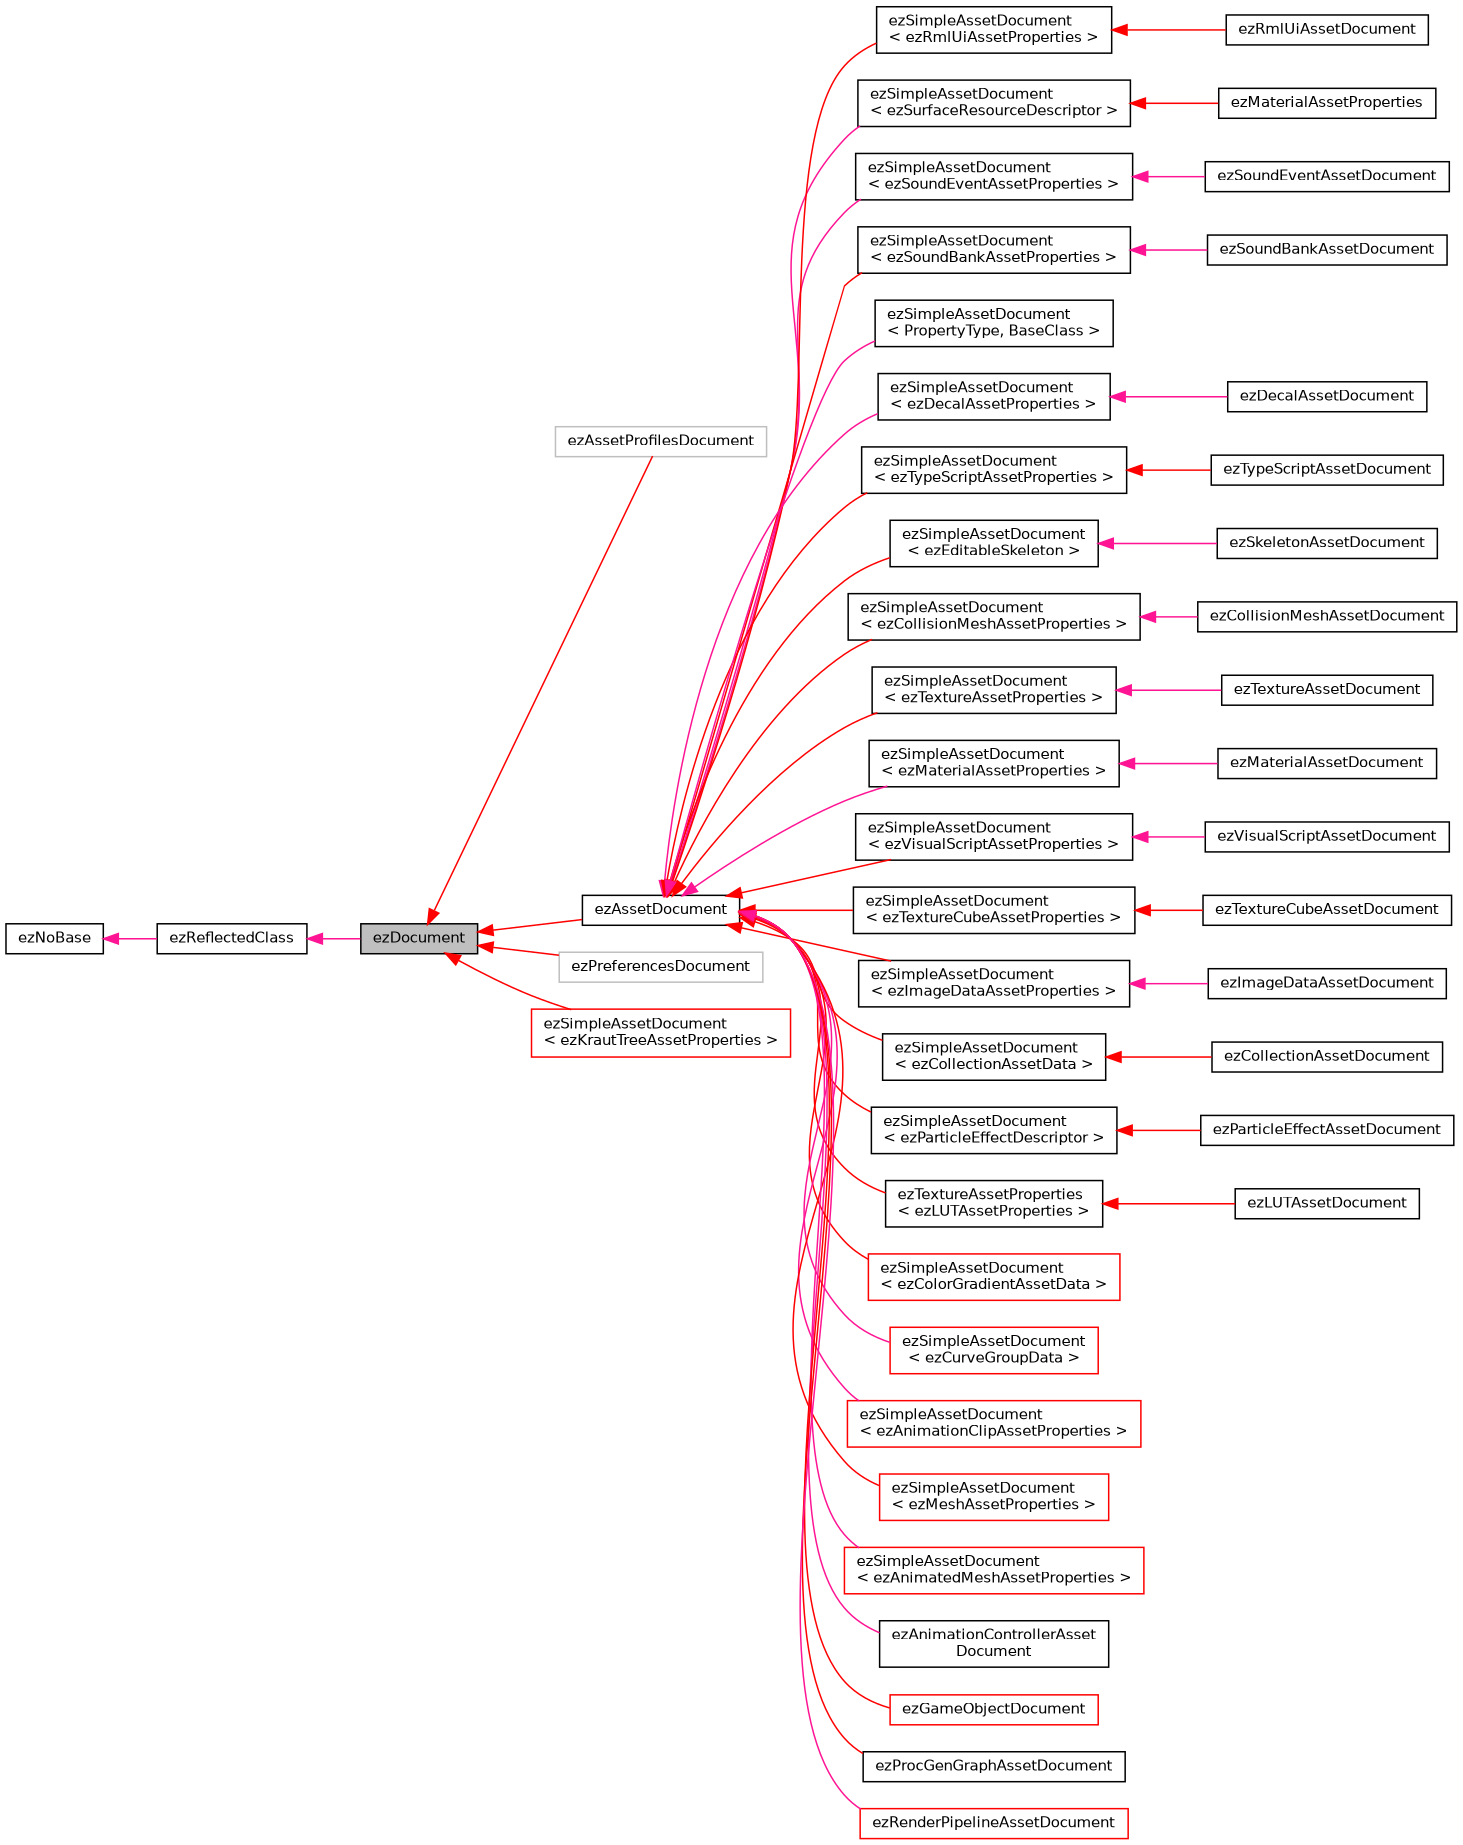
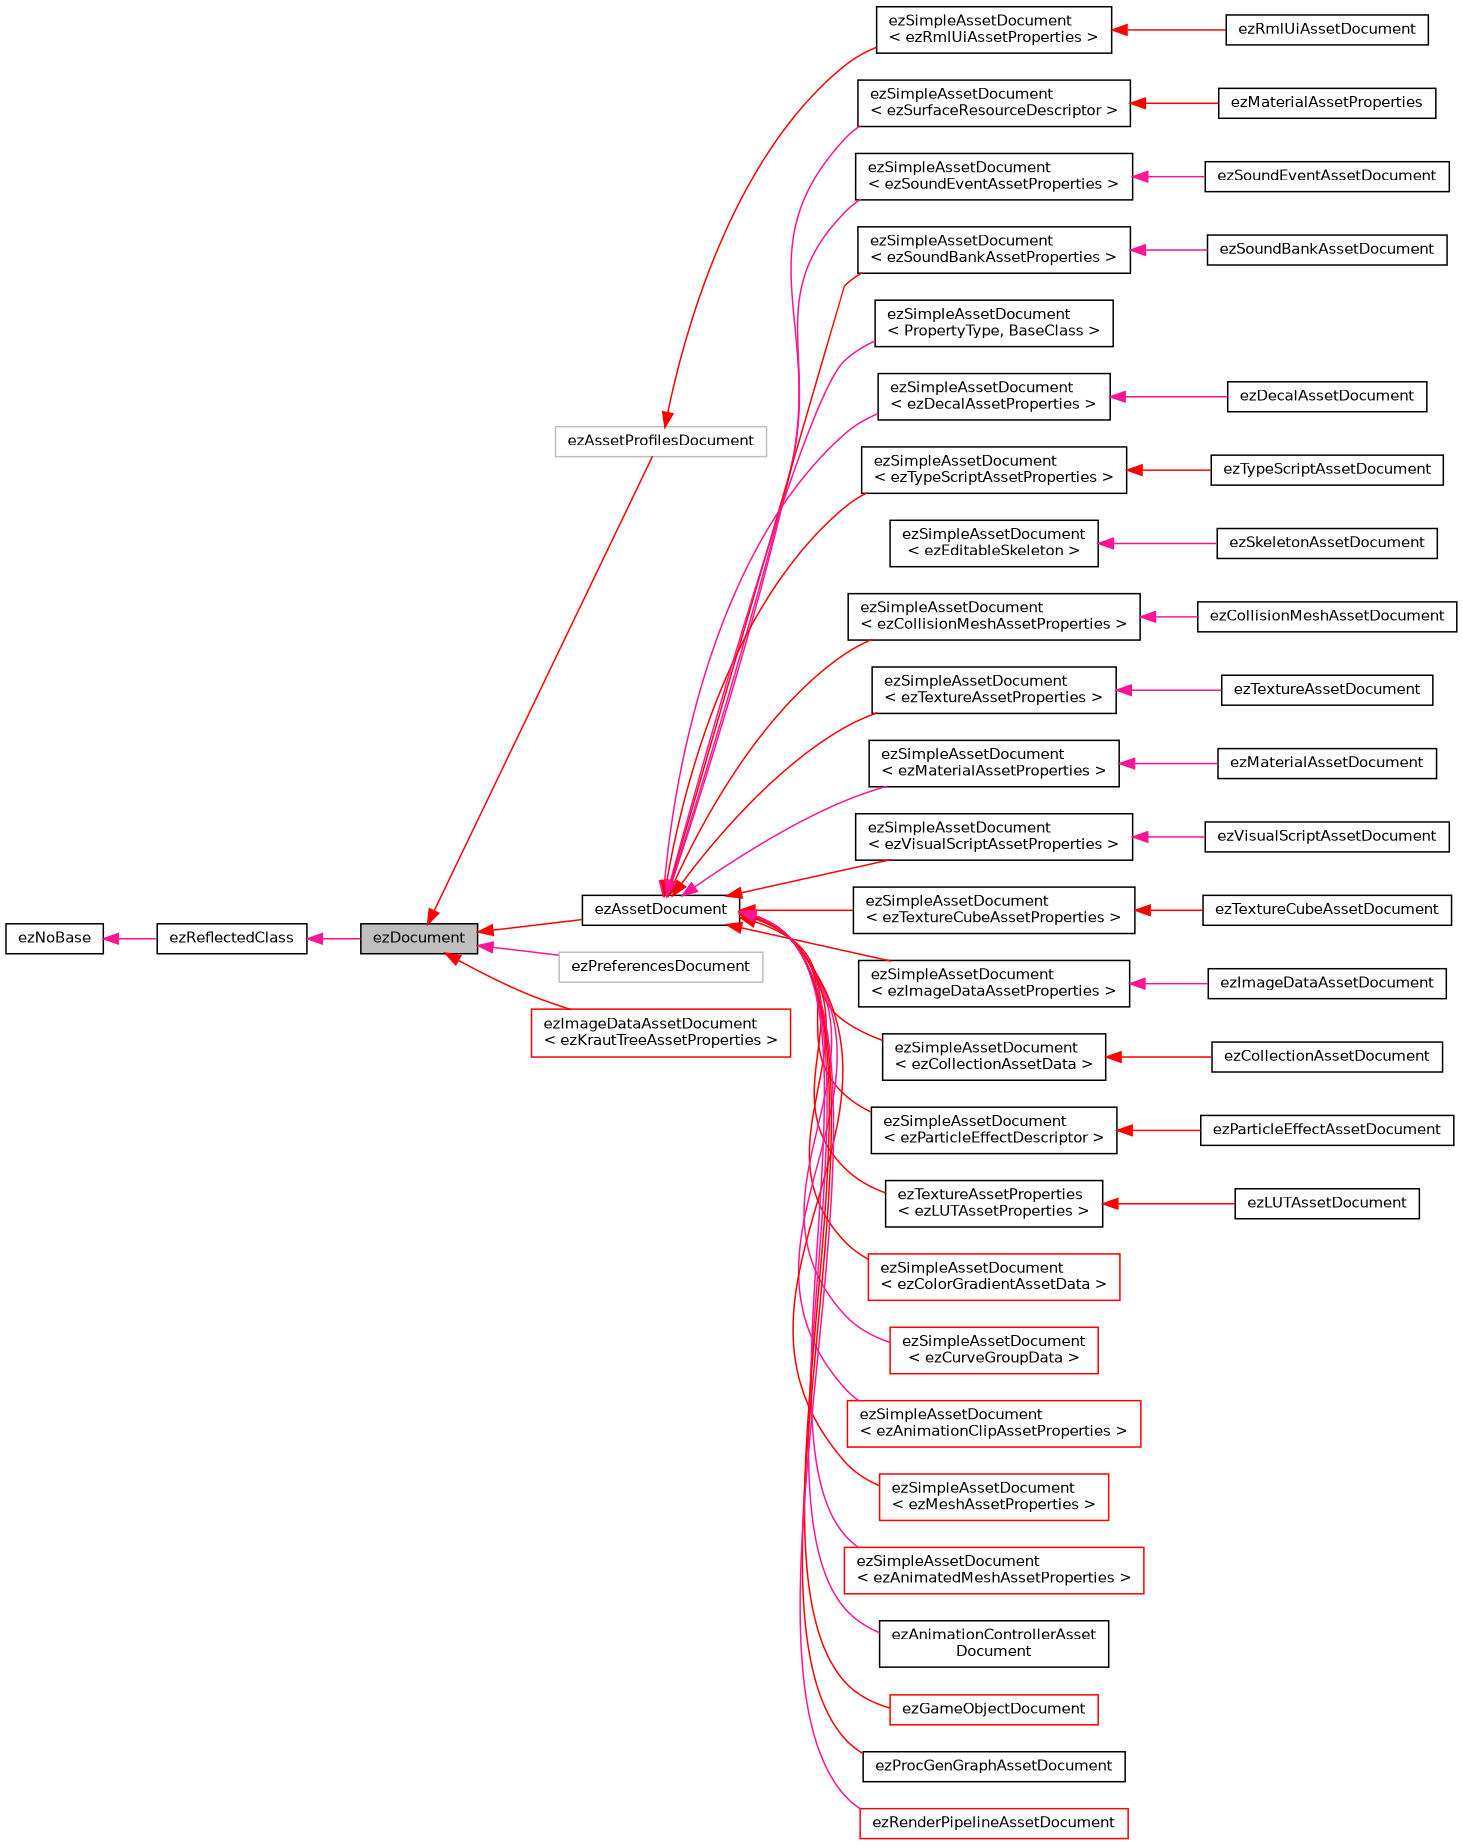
(792, 459) -> (737, 208)
(748, 695) -> none
(526, 951) -> (526, 951)
(661, 1033) -> (661, 1033)
